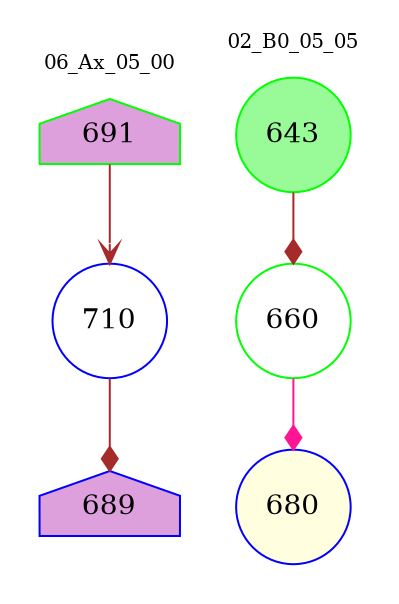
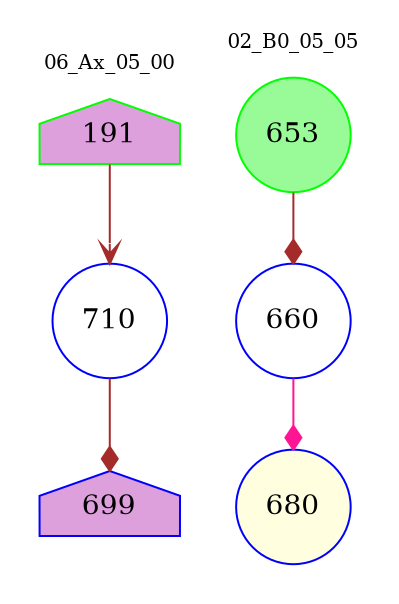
(110, 135) -> (110, 135)
(293, 135) -> (293, 135)
(293, 321) -> (293, 321)
(110, 507) -> (110, 507)
